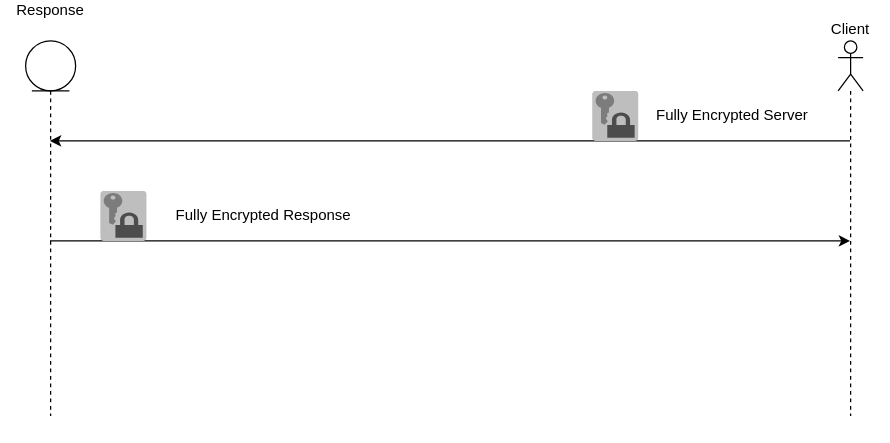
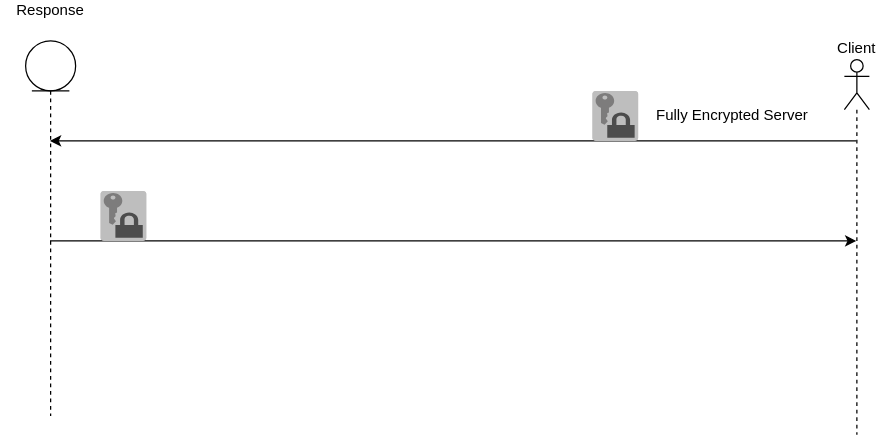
(263, 216) -> none
(851, 228) -> (857, 247)
